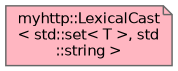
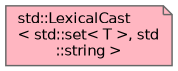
(89, 36) -> (89, 36)
